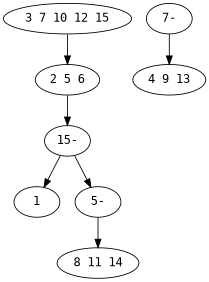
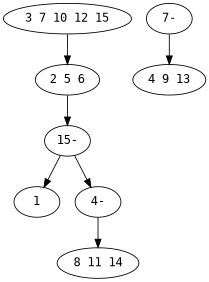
(98, 202) -> (98, 202)
